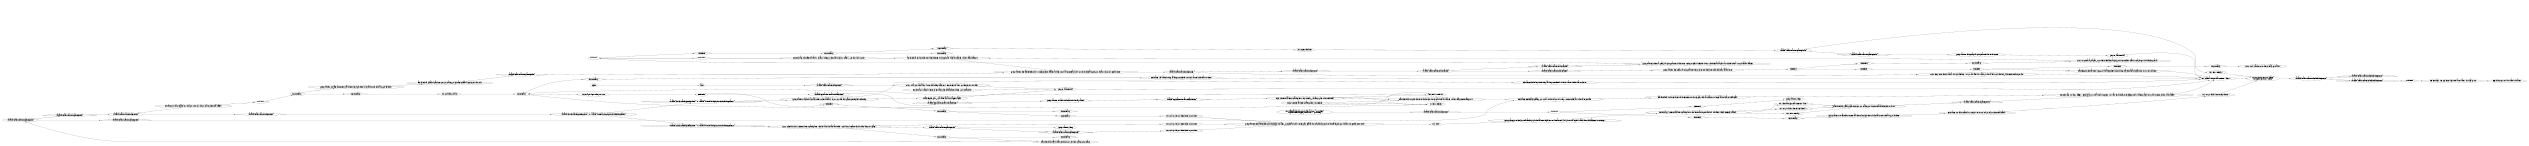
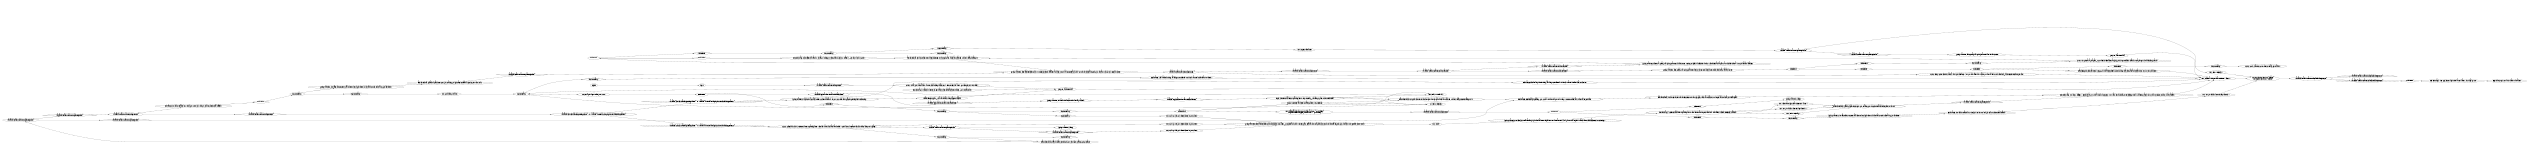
(702, 85) -> (702, 85)
(942, 98) -> (942, 98)
none -> (1182, 111)
